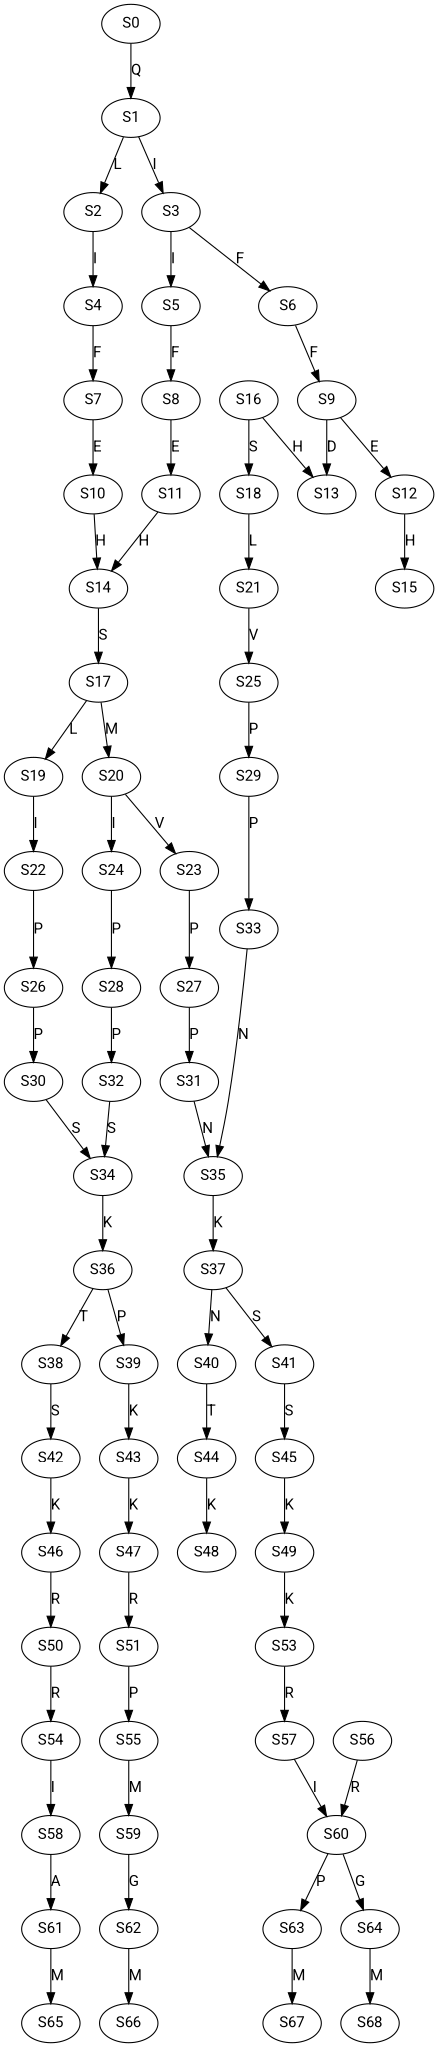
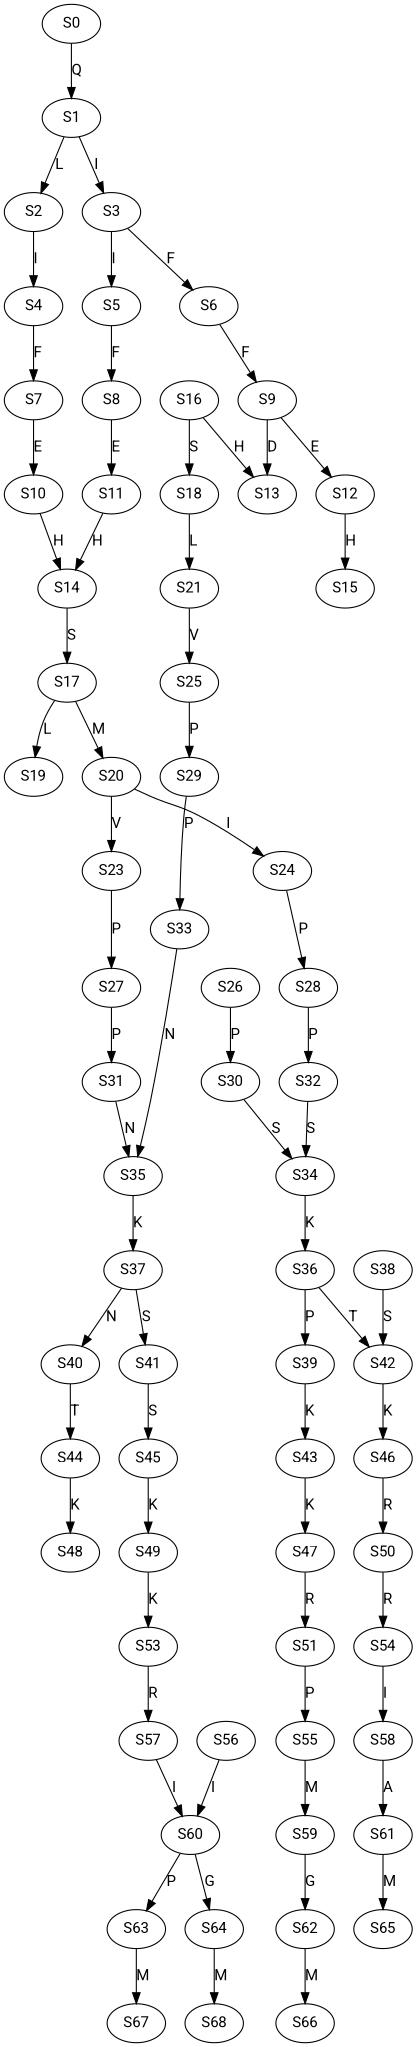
(34, 871) -> none
(80, 1312) -> (341, 1313)
(356, 1788) -> (213, 1788)
